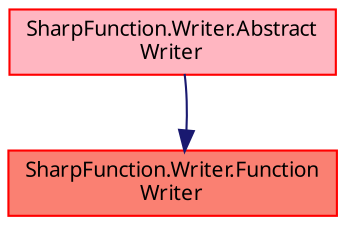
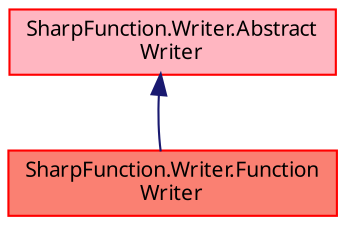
(187, 102) -> (159, 123)
